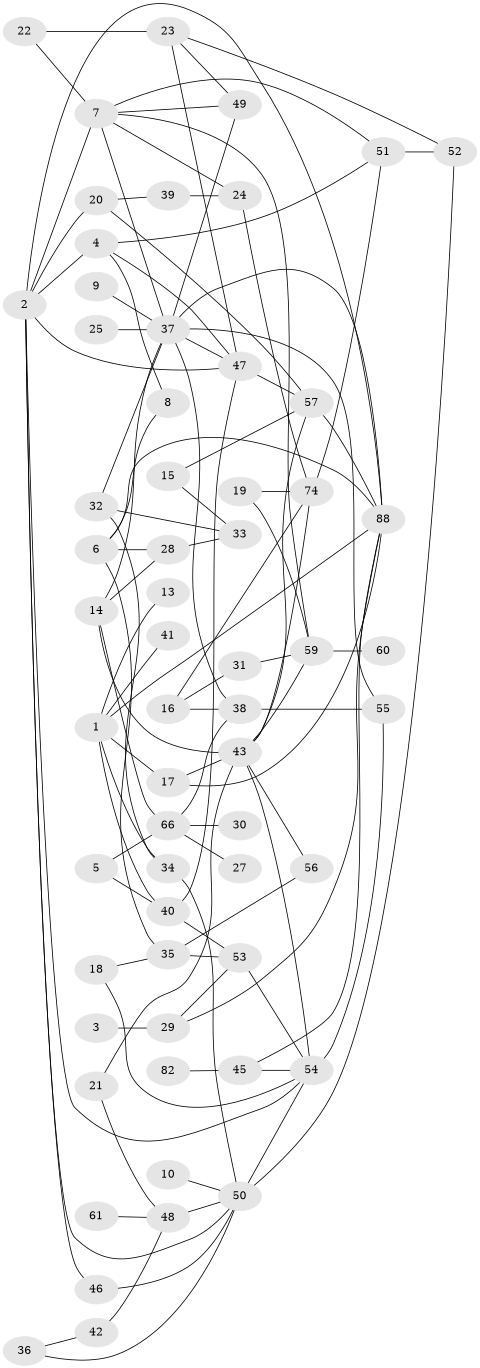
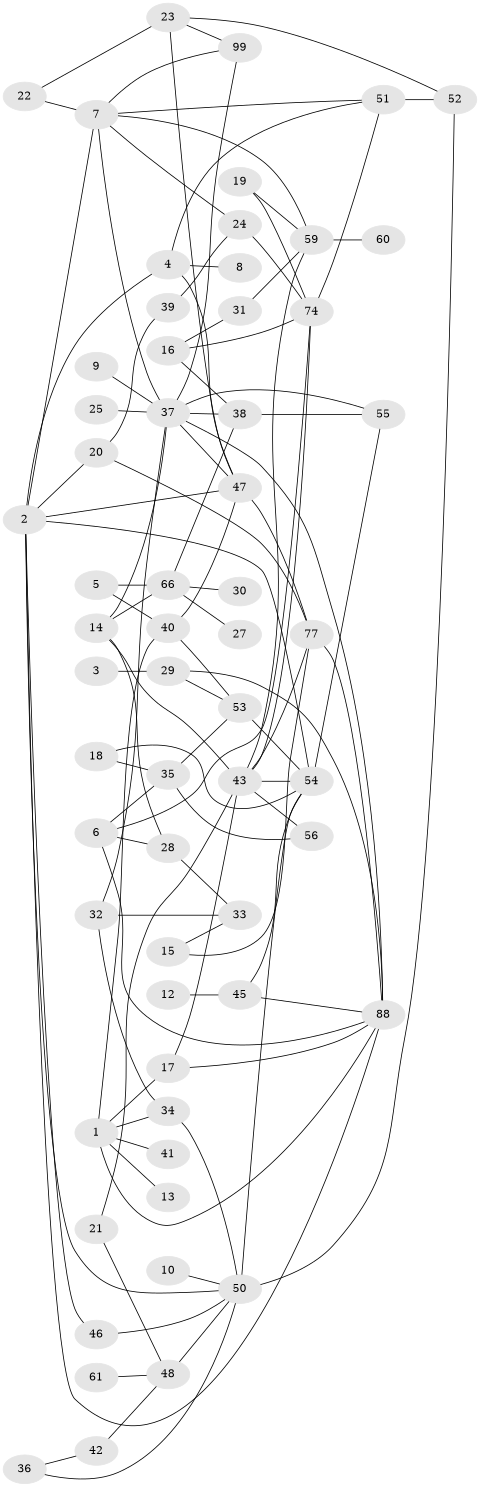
(240, 105) -> (240, 48)
(312, 403) -> (312, 635)
(133, 477) -> (285, 604)
(168, 1071) -> (168, 995)
